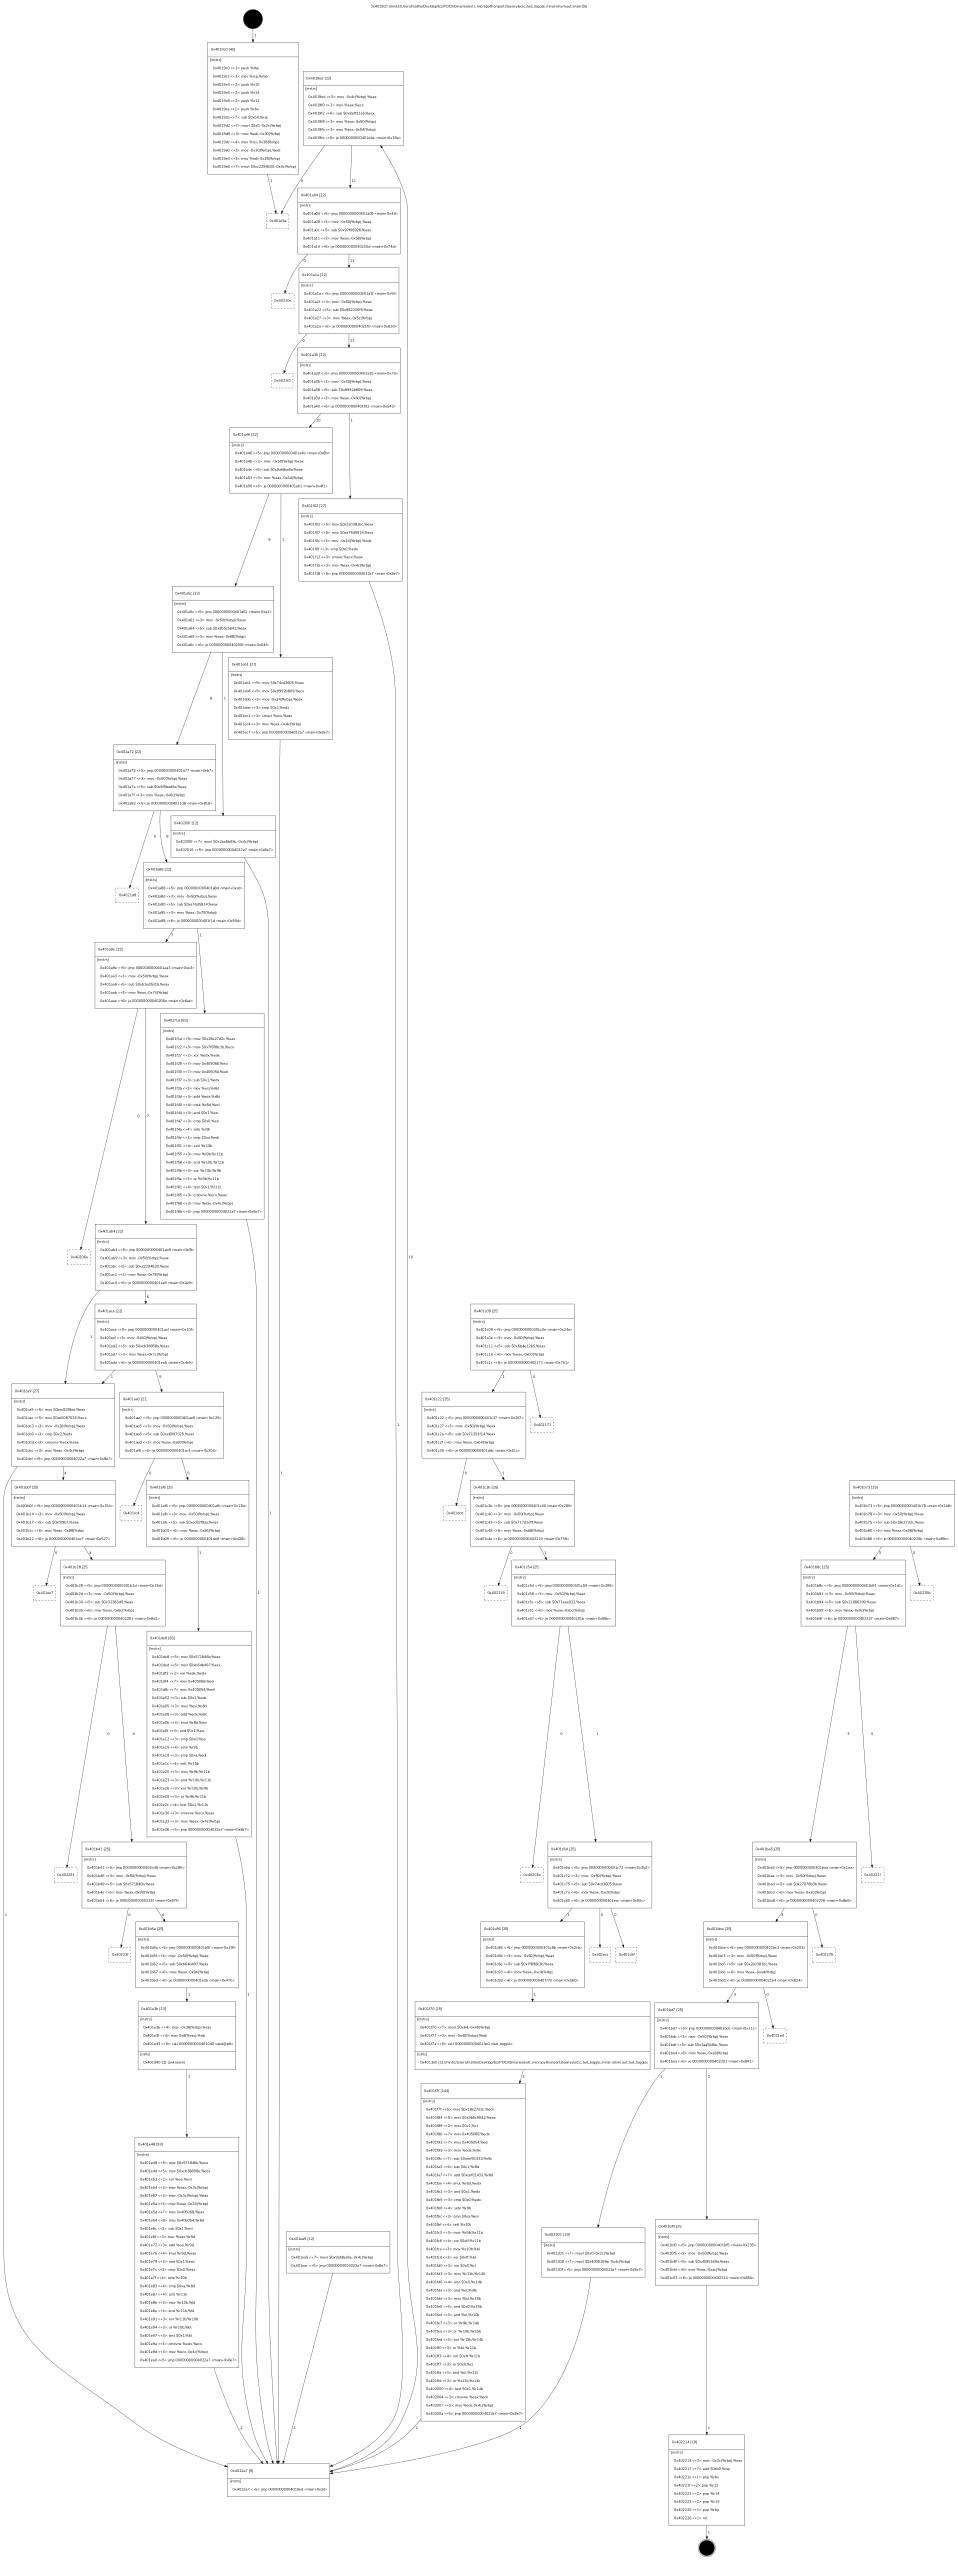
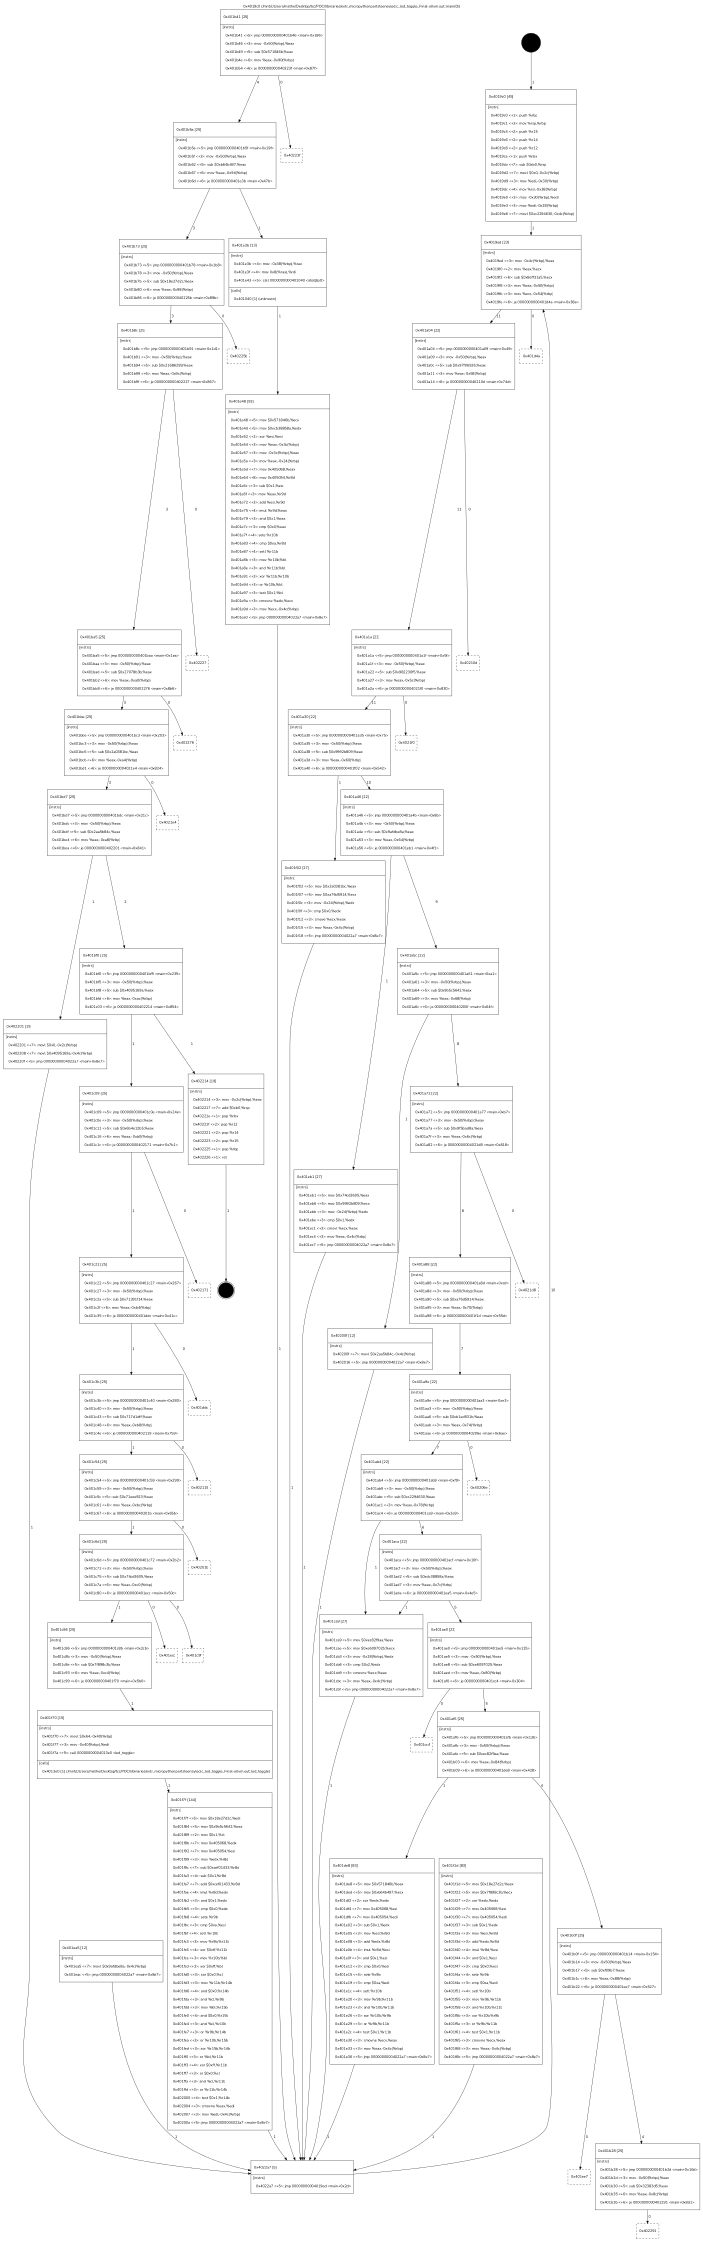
(271, 193) -> (531, 227)
none -> (199, 213)
(201, 969) -> none
none -> (131, 1049)
(63, 1472) -> (575, 1848)
(124, 1733) -> none
